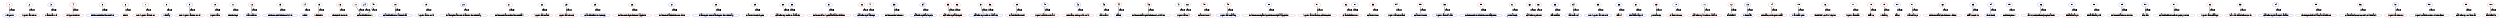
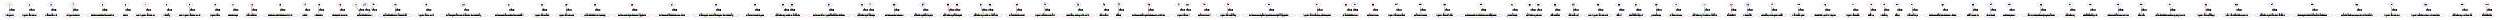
(2072, 15) -> (2070, 15)
